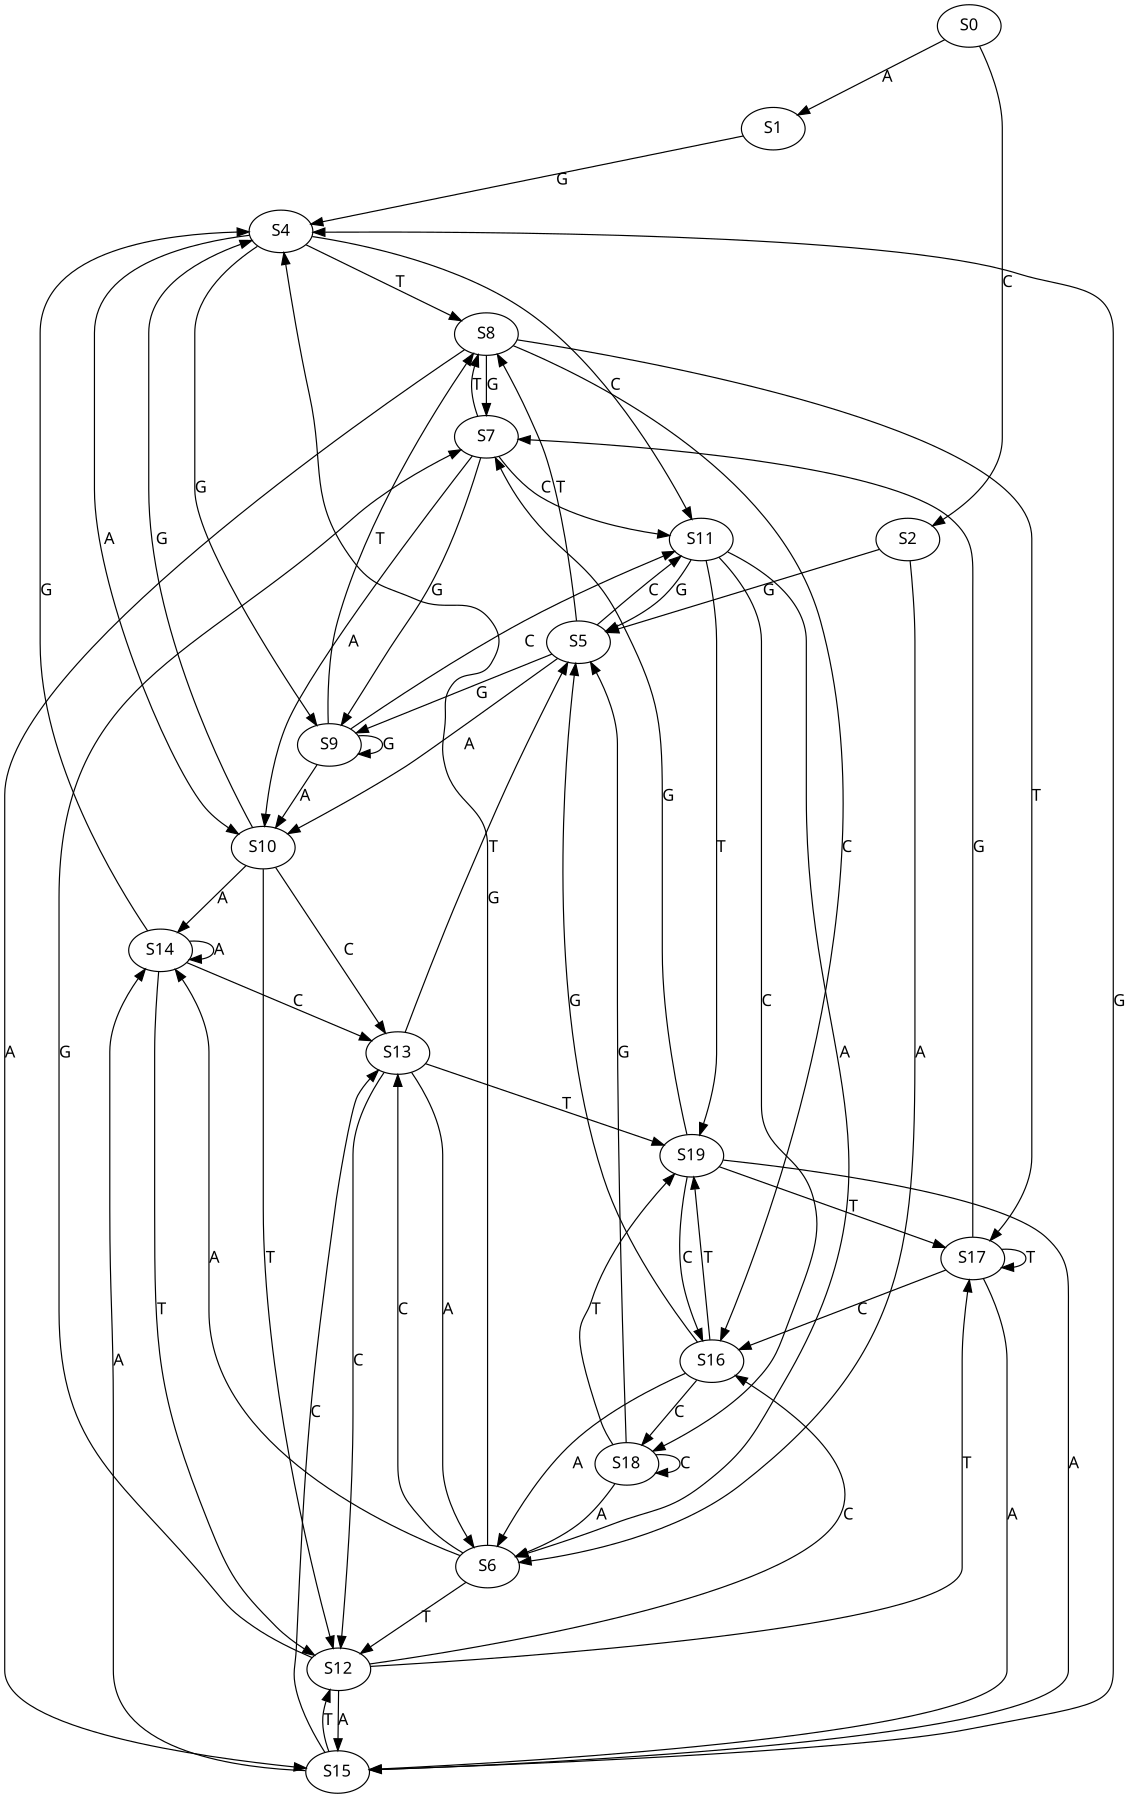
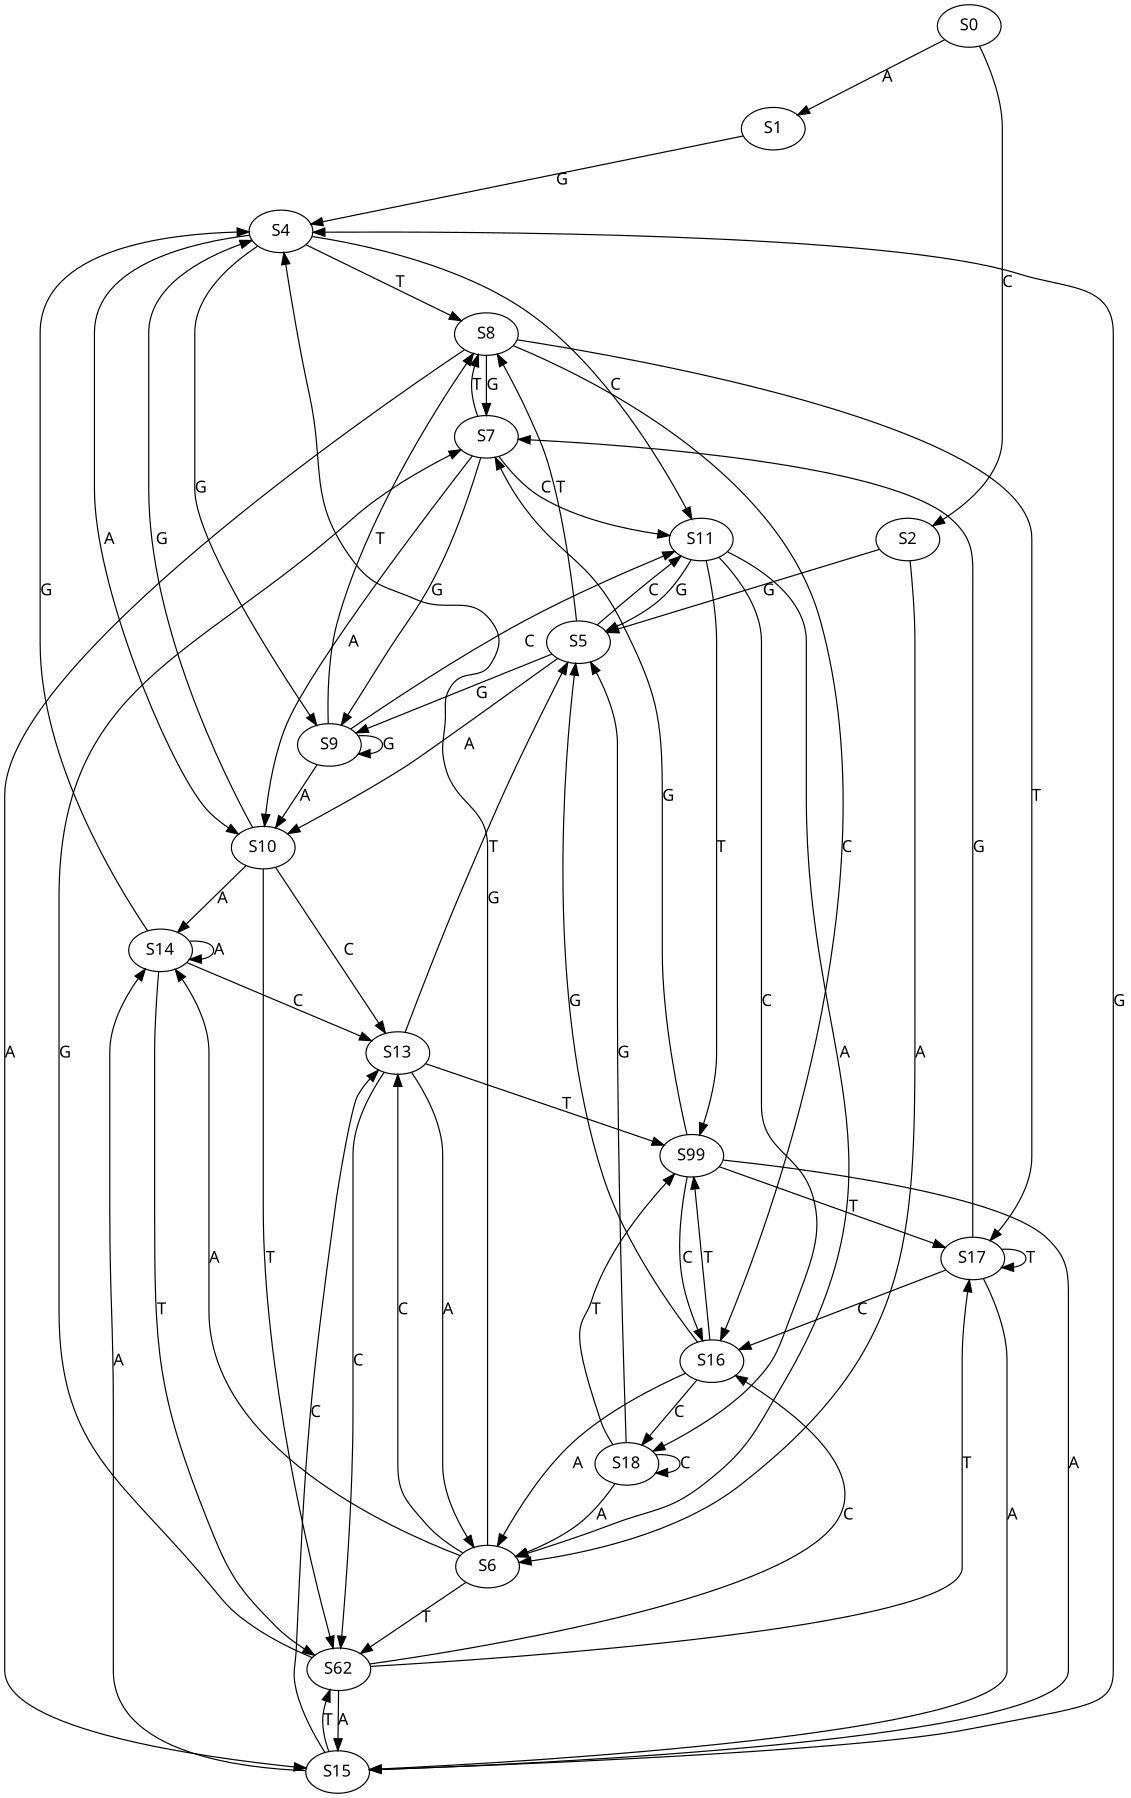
(692, 1156) -> (692, 1156)
(339, 1669) -> (339, 1669)
